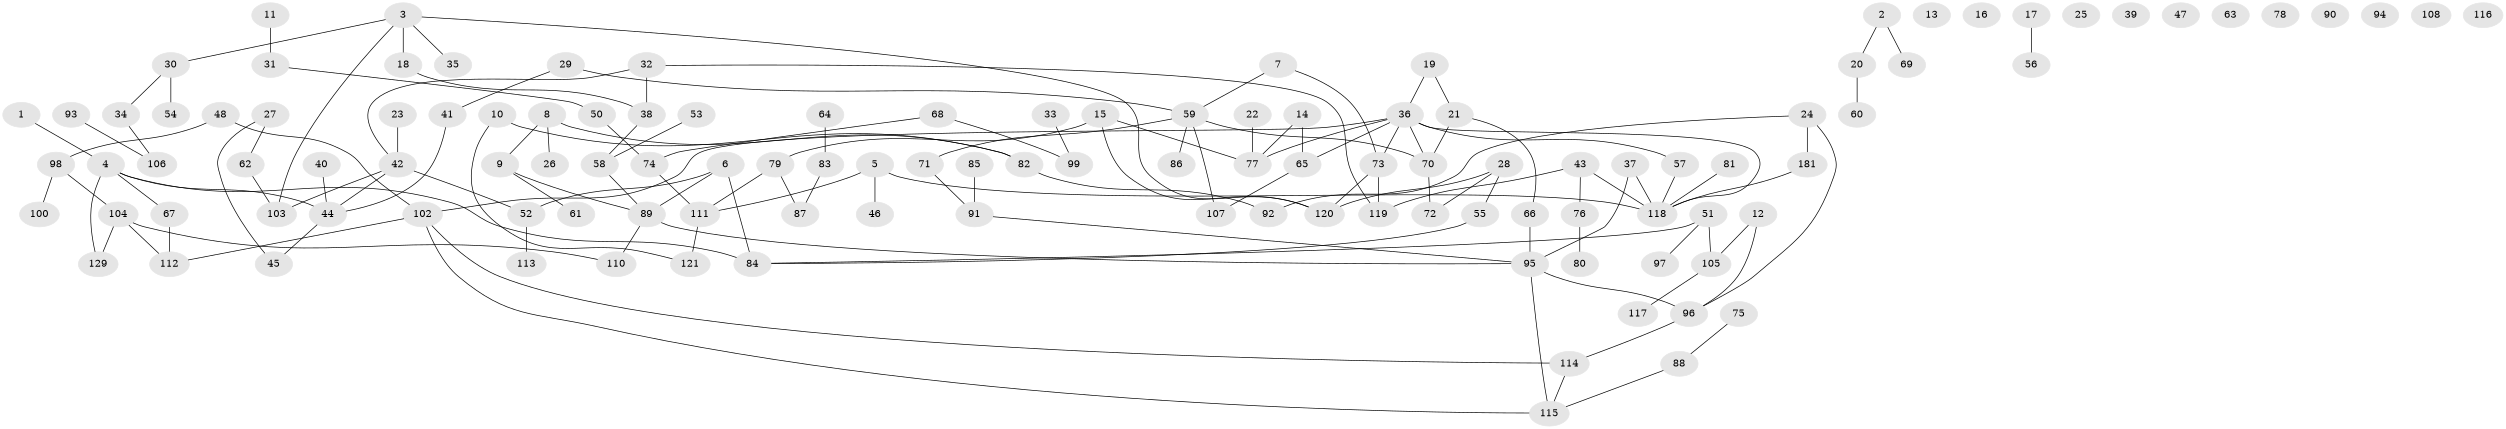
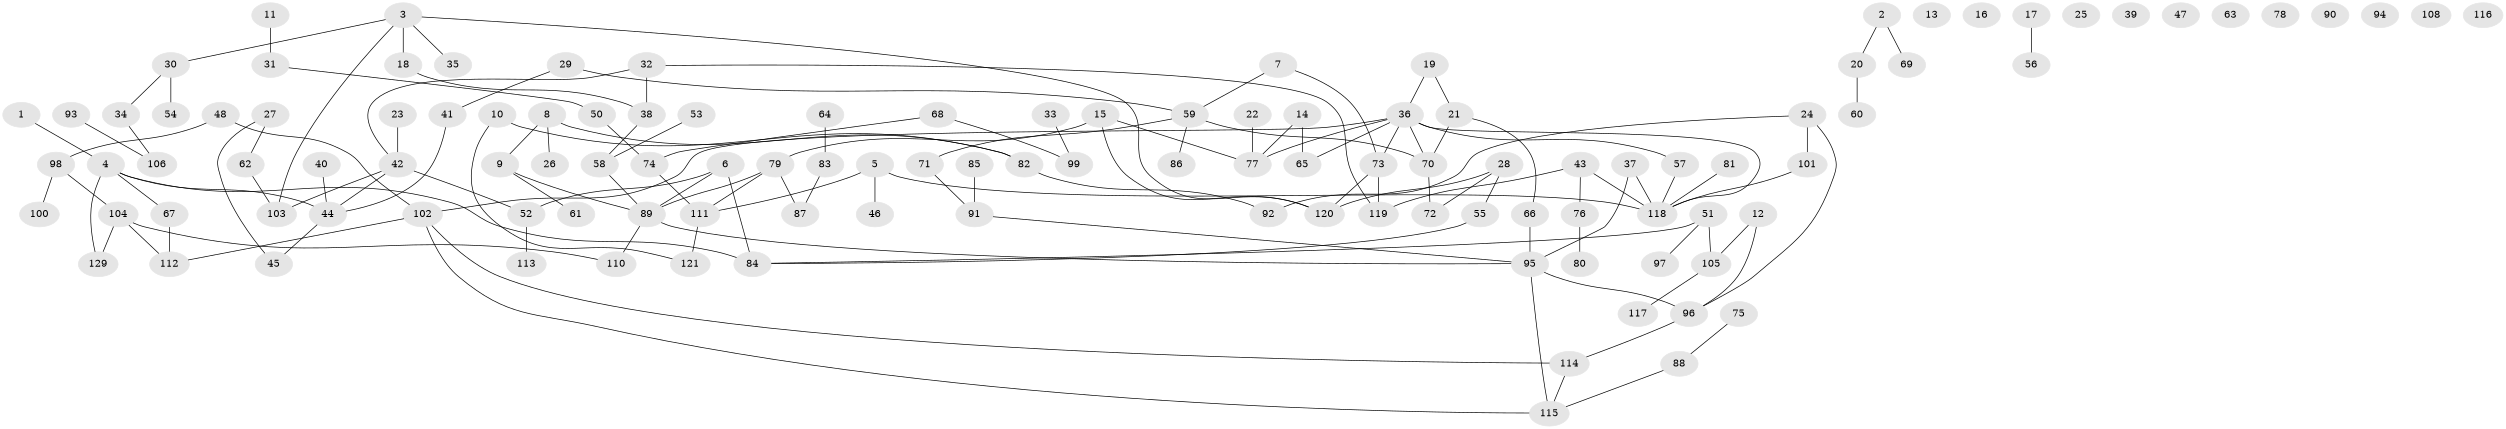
(1807, 165) -> (1807, 165)
none -> (711, 190)
(1216, 214) -> none
